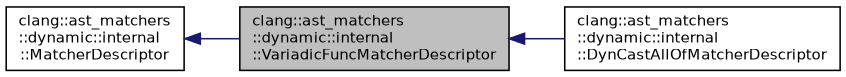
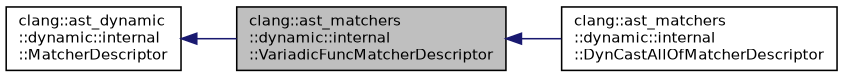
(95, 39) -> (94, 39)
